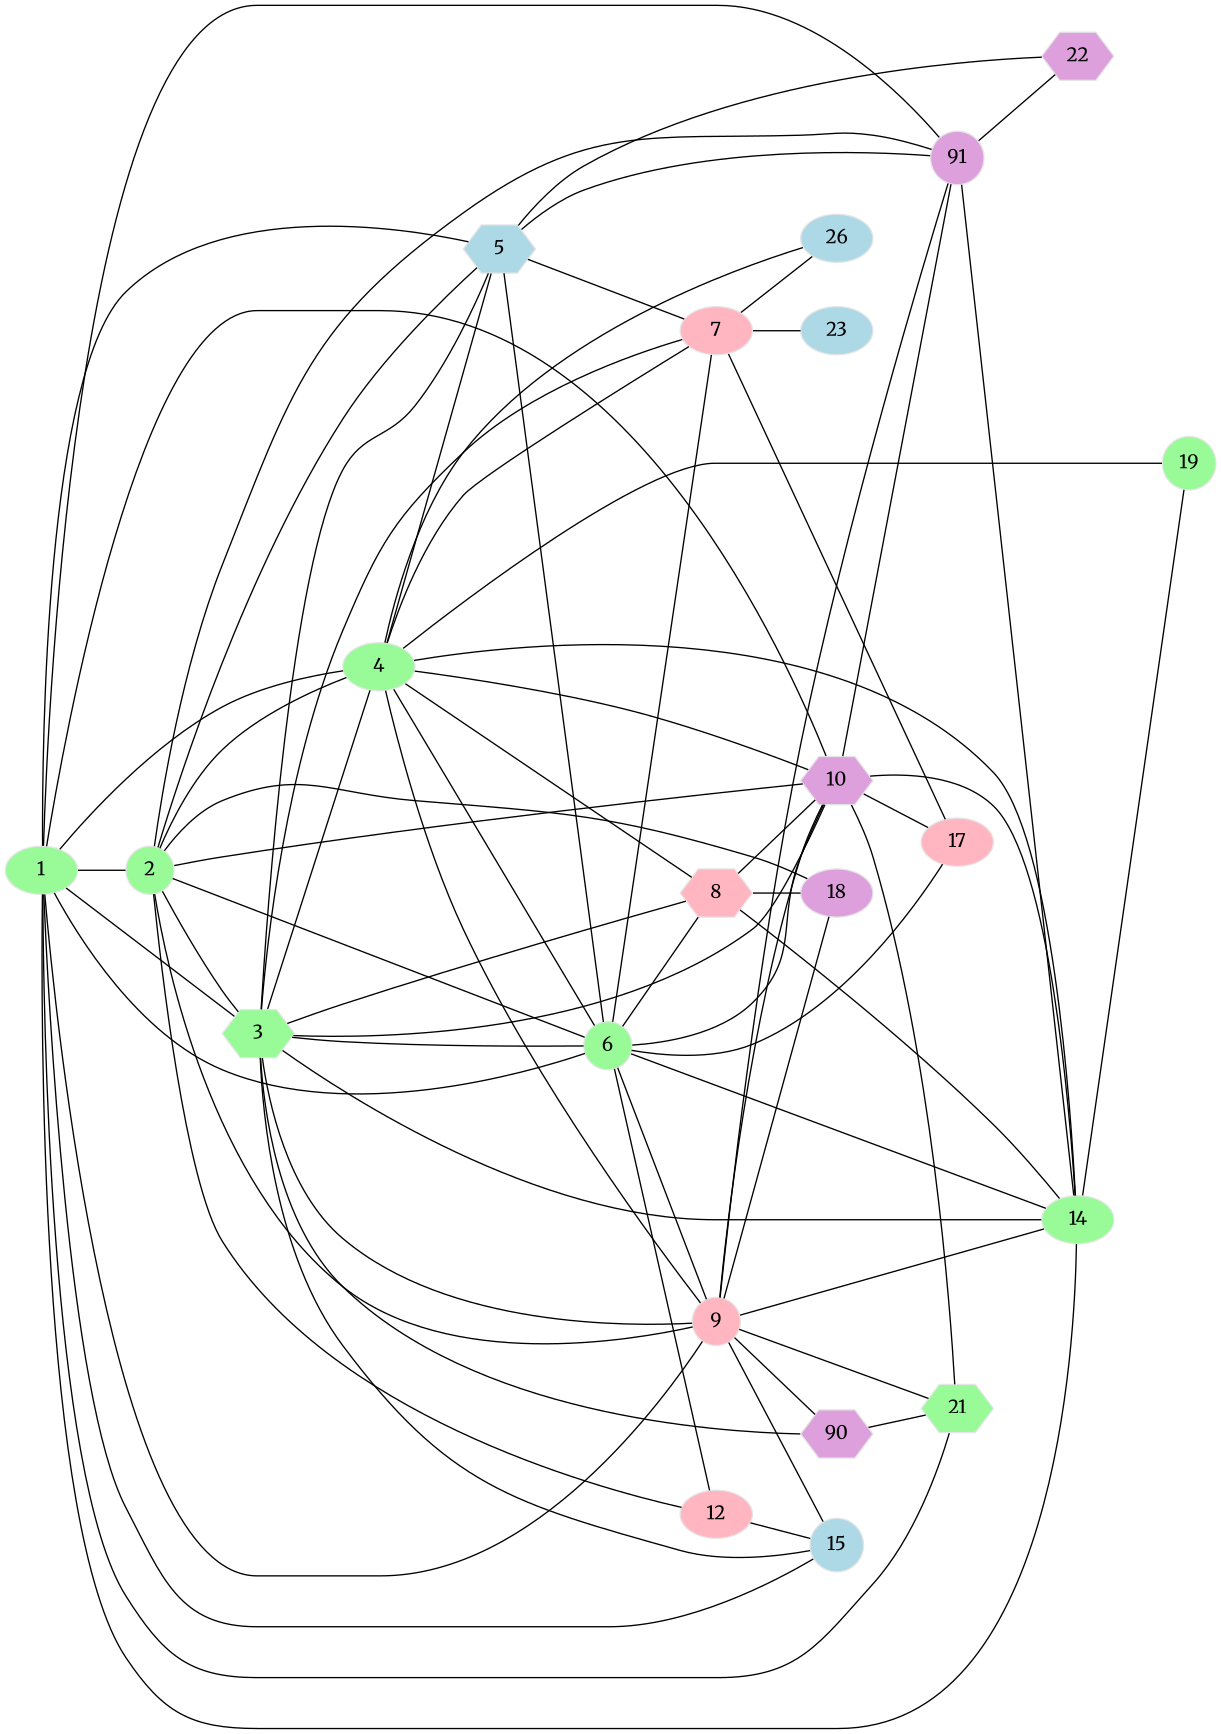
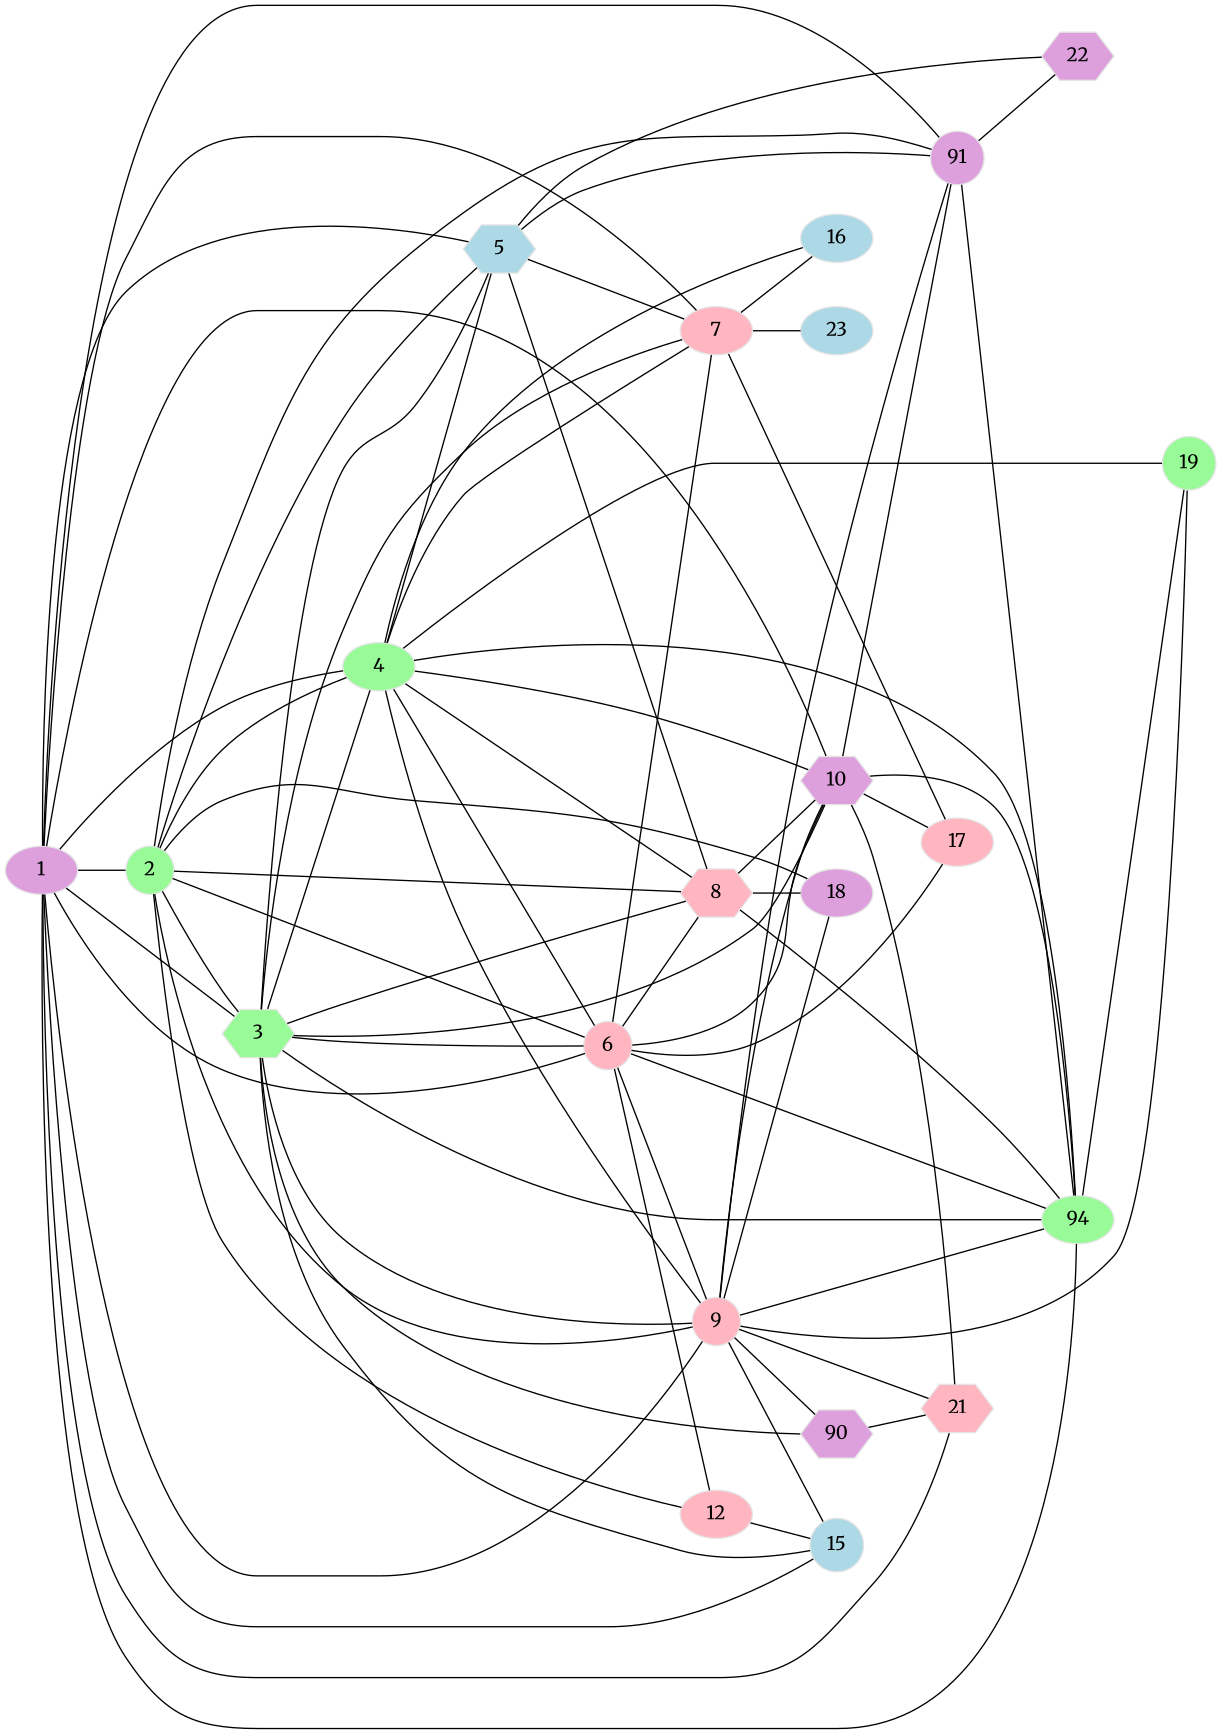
none -> (146, 218)
(837, 238) -> (837, 238)
(551, 629) -> (608, 571)
(488, 820) -> (428, 881)
(42, 870) -> (42, 870)
(608, 1046) -> (608, 1046)
none -> (1154, 1073)
(1078, 1220) -> (1078, 1220)
(957, 1409) -> (957, 1409)
